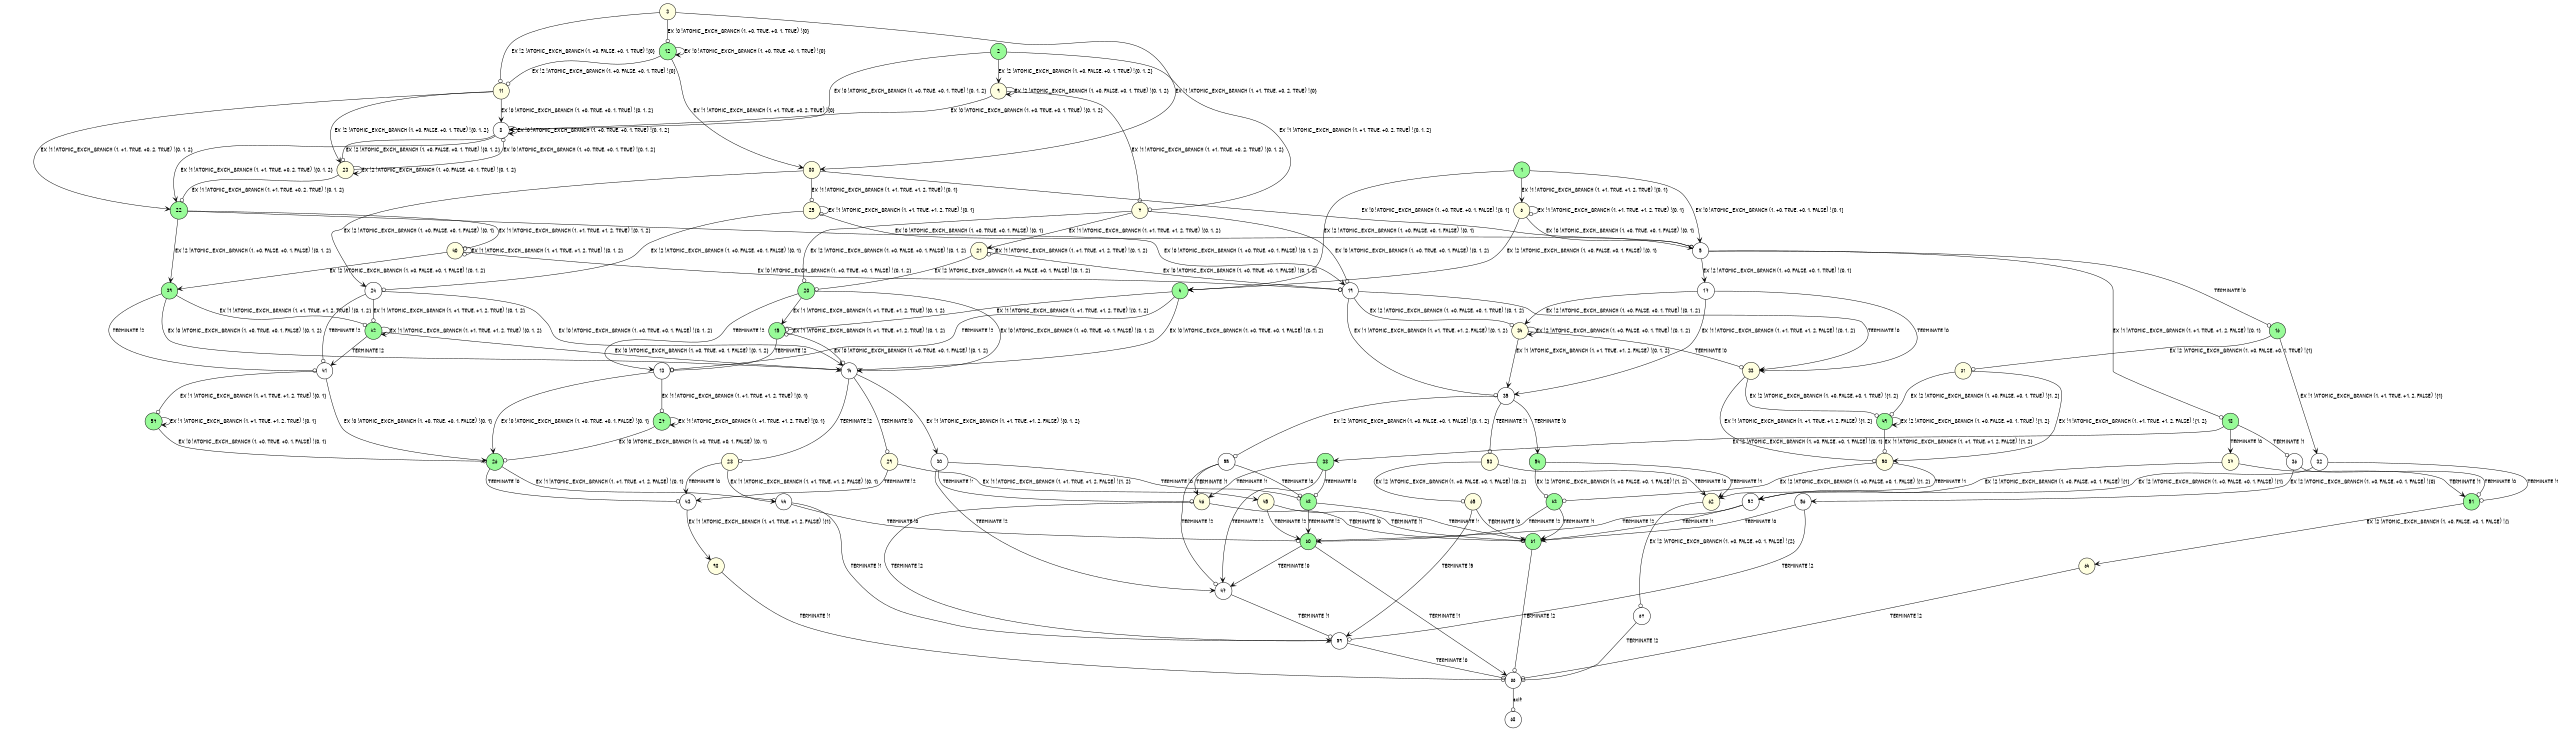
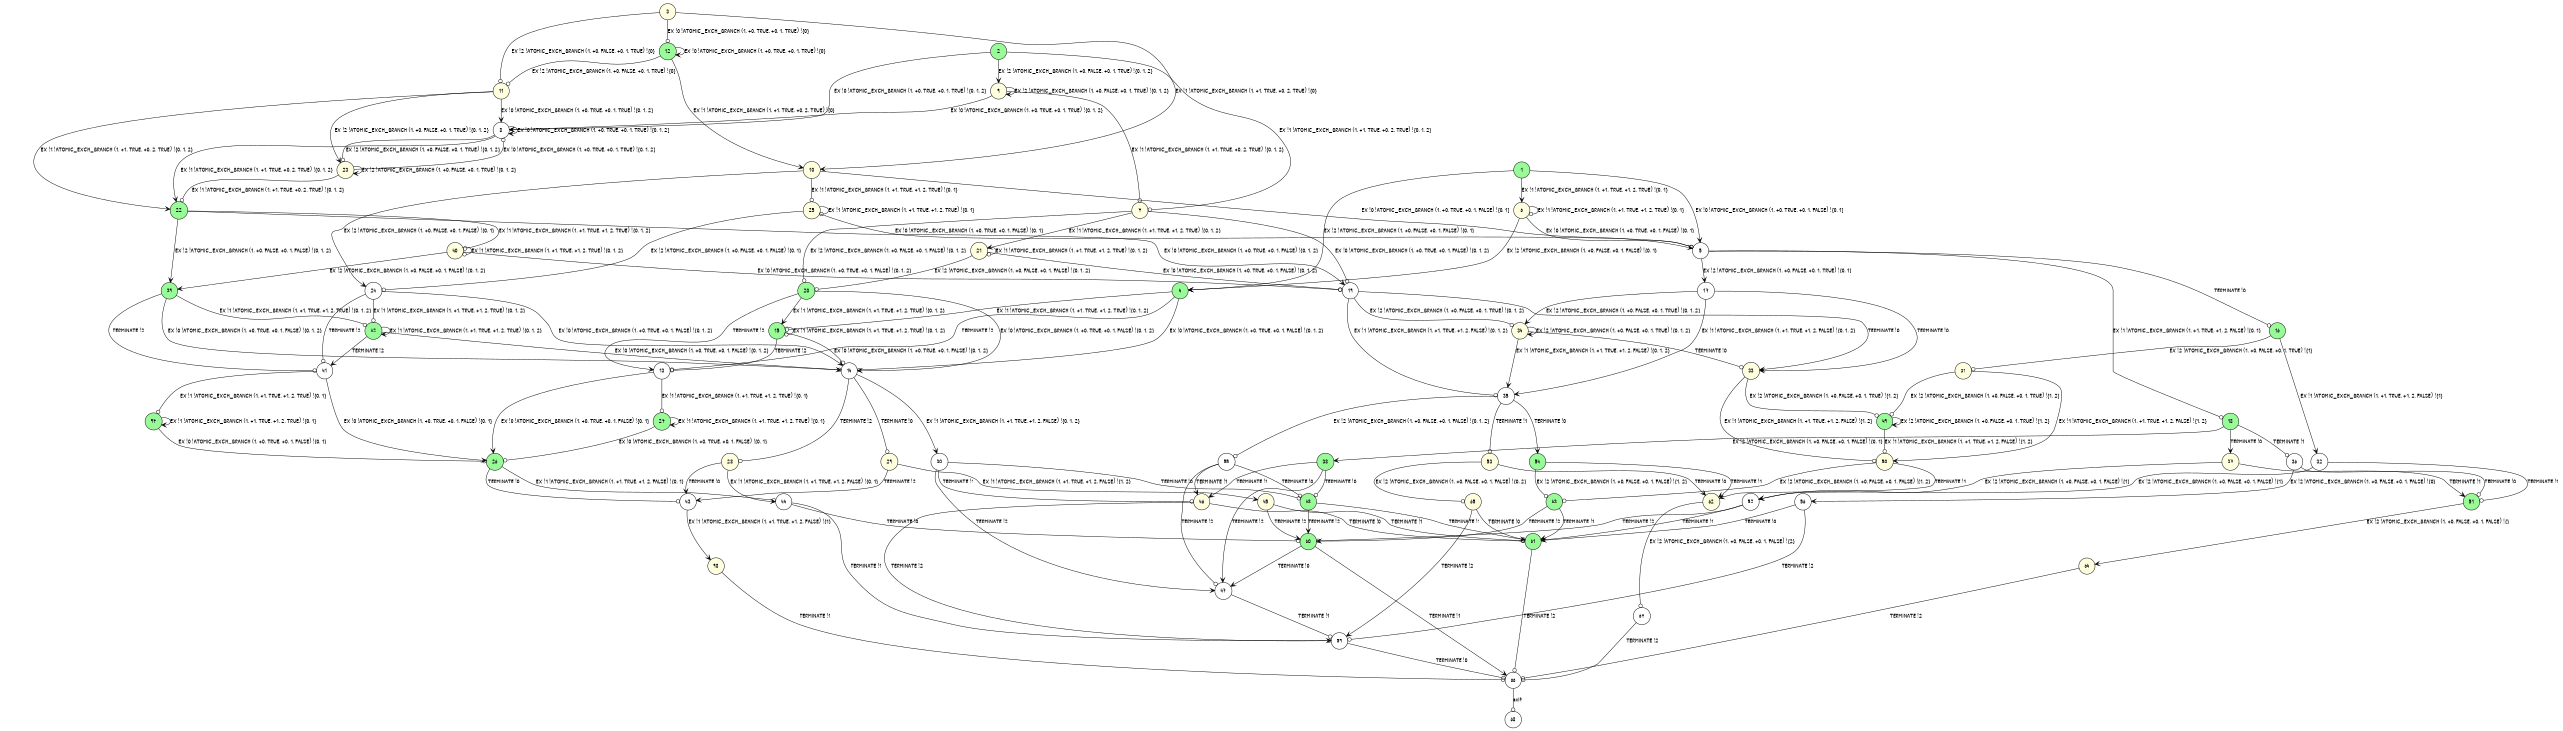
(812, 170) -> (812, 170)
(154, 421) -> (154, 421)
(1457, 566) -> (1457, 566)
